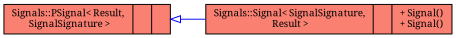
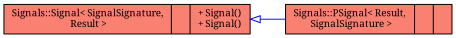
(193, 19) -> (273, 19)
